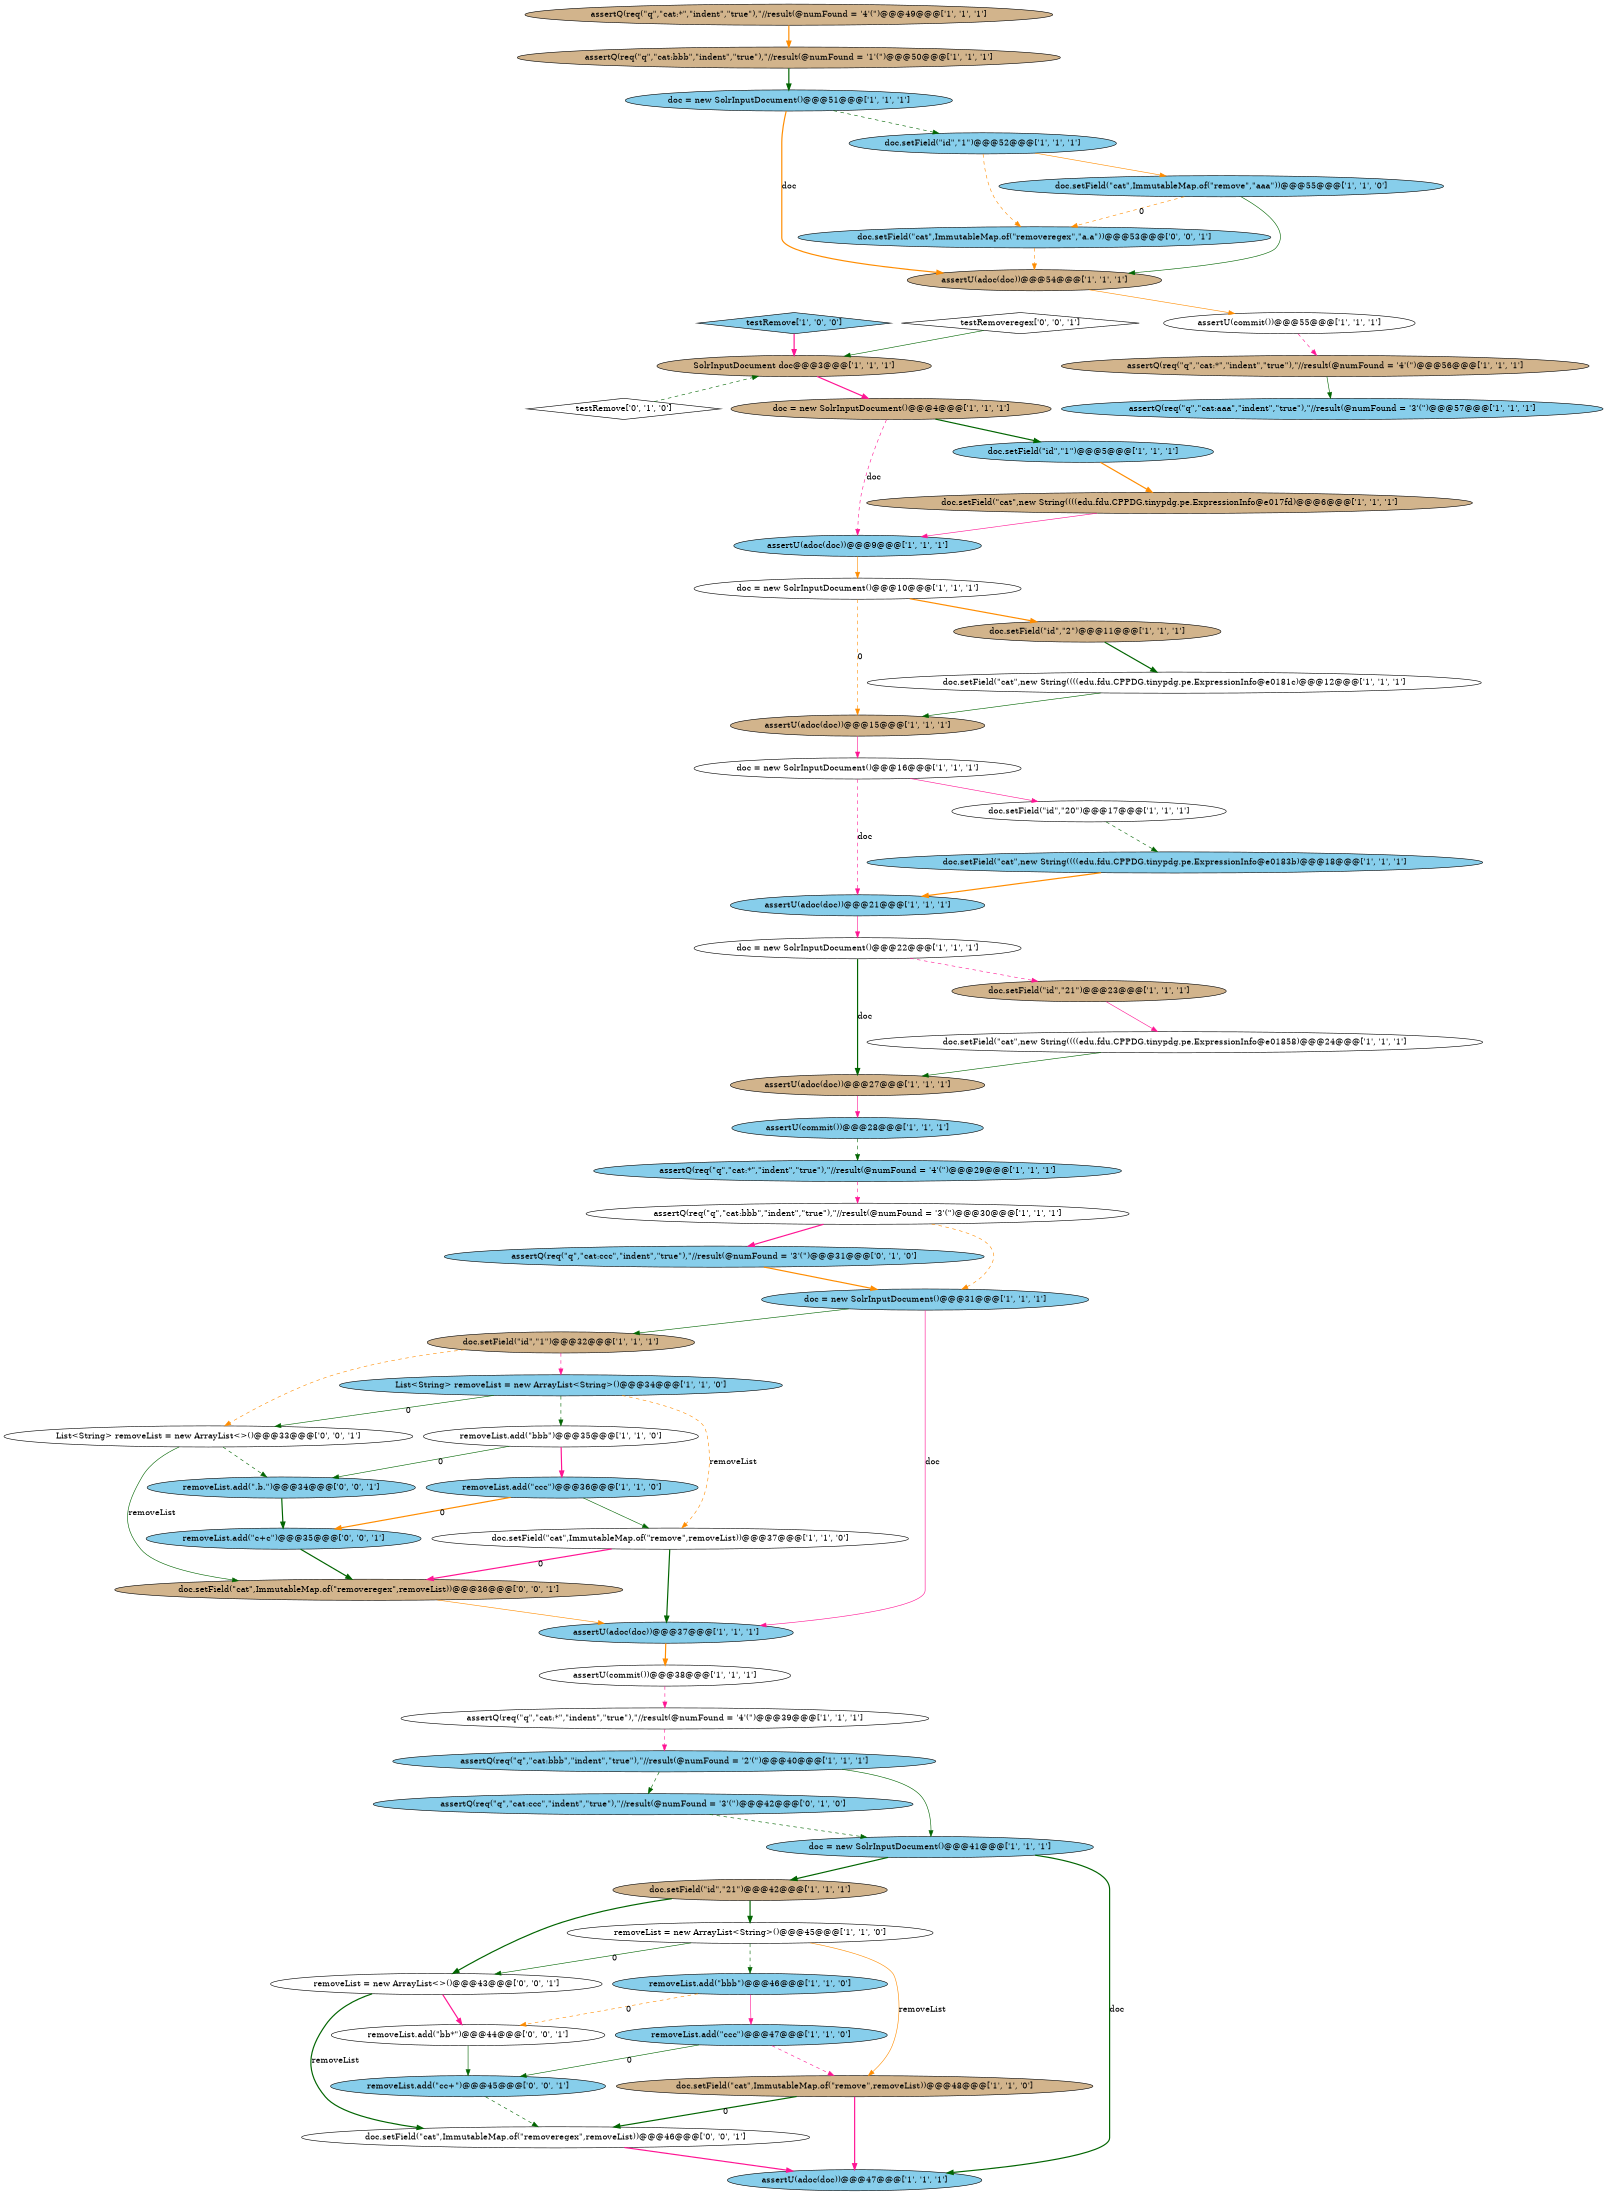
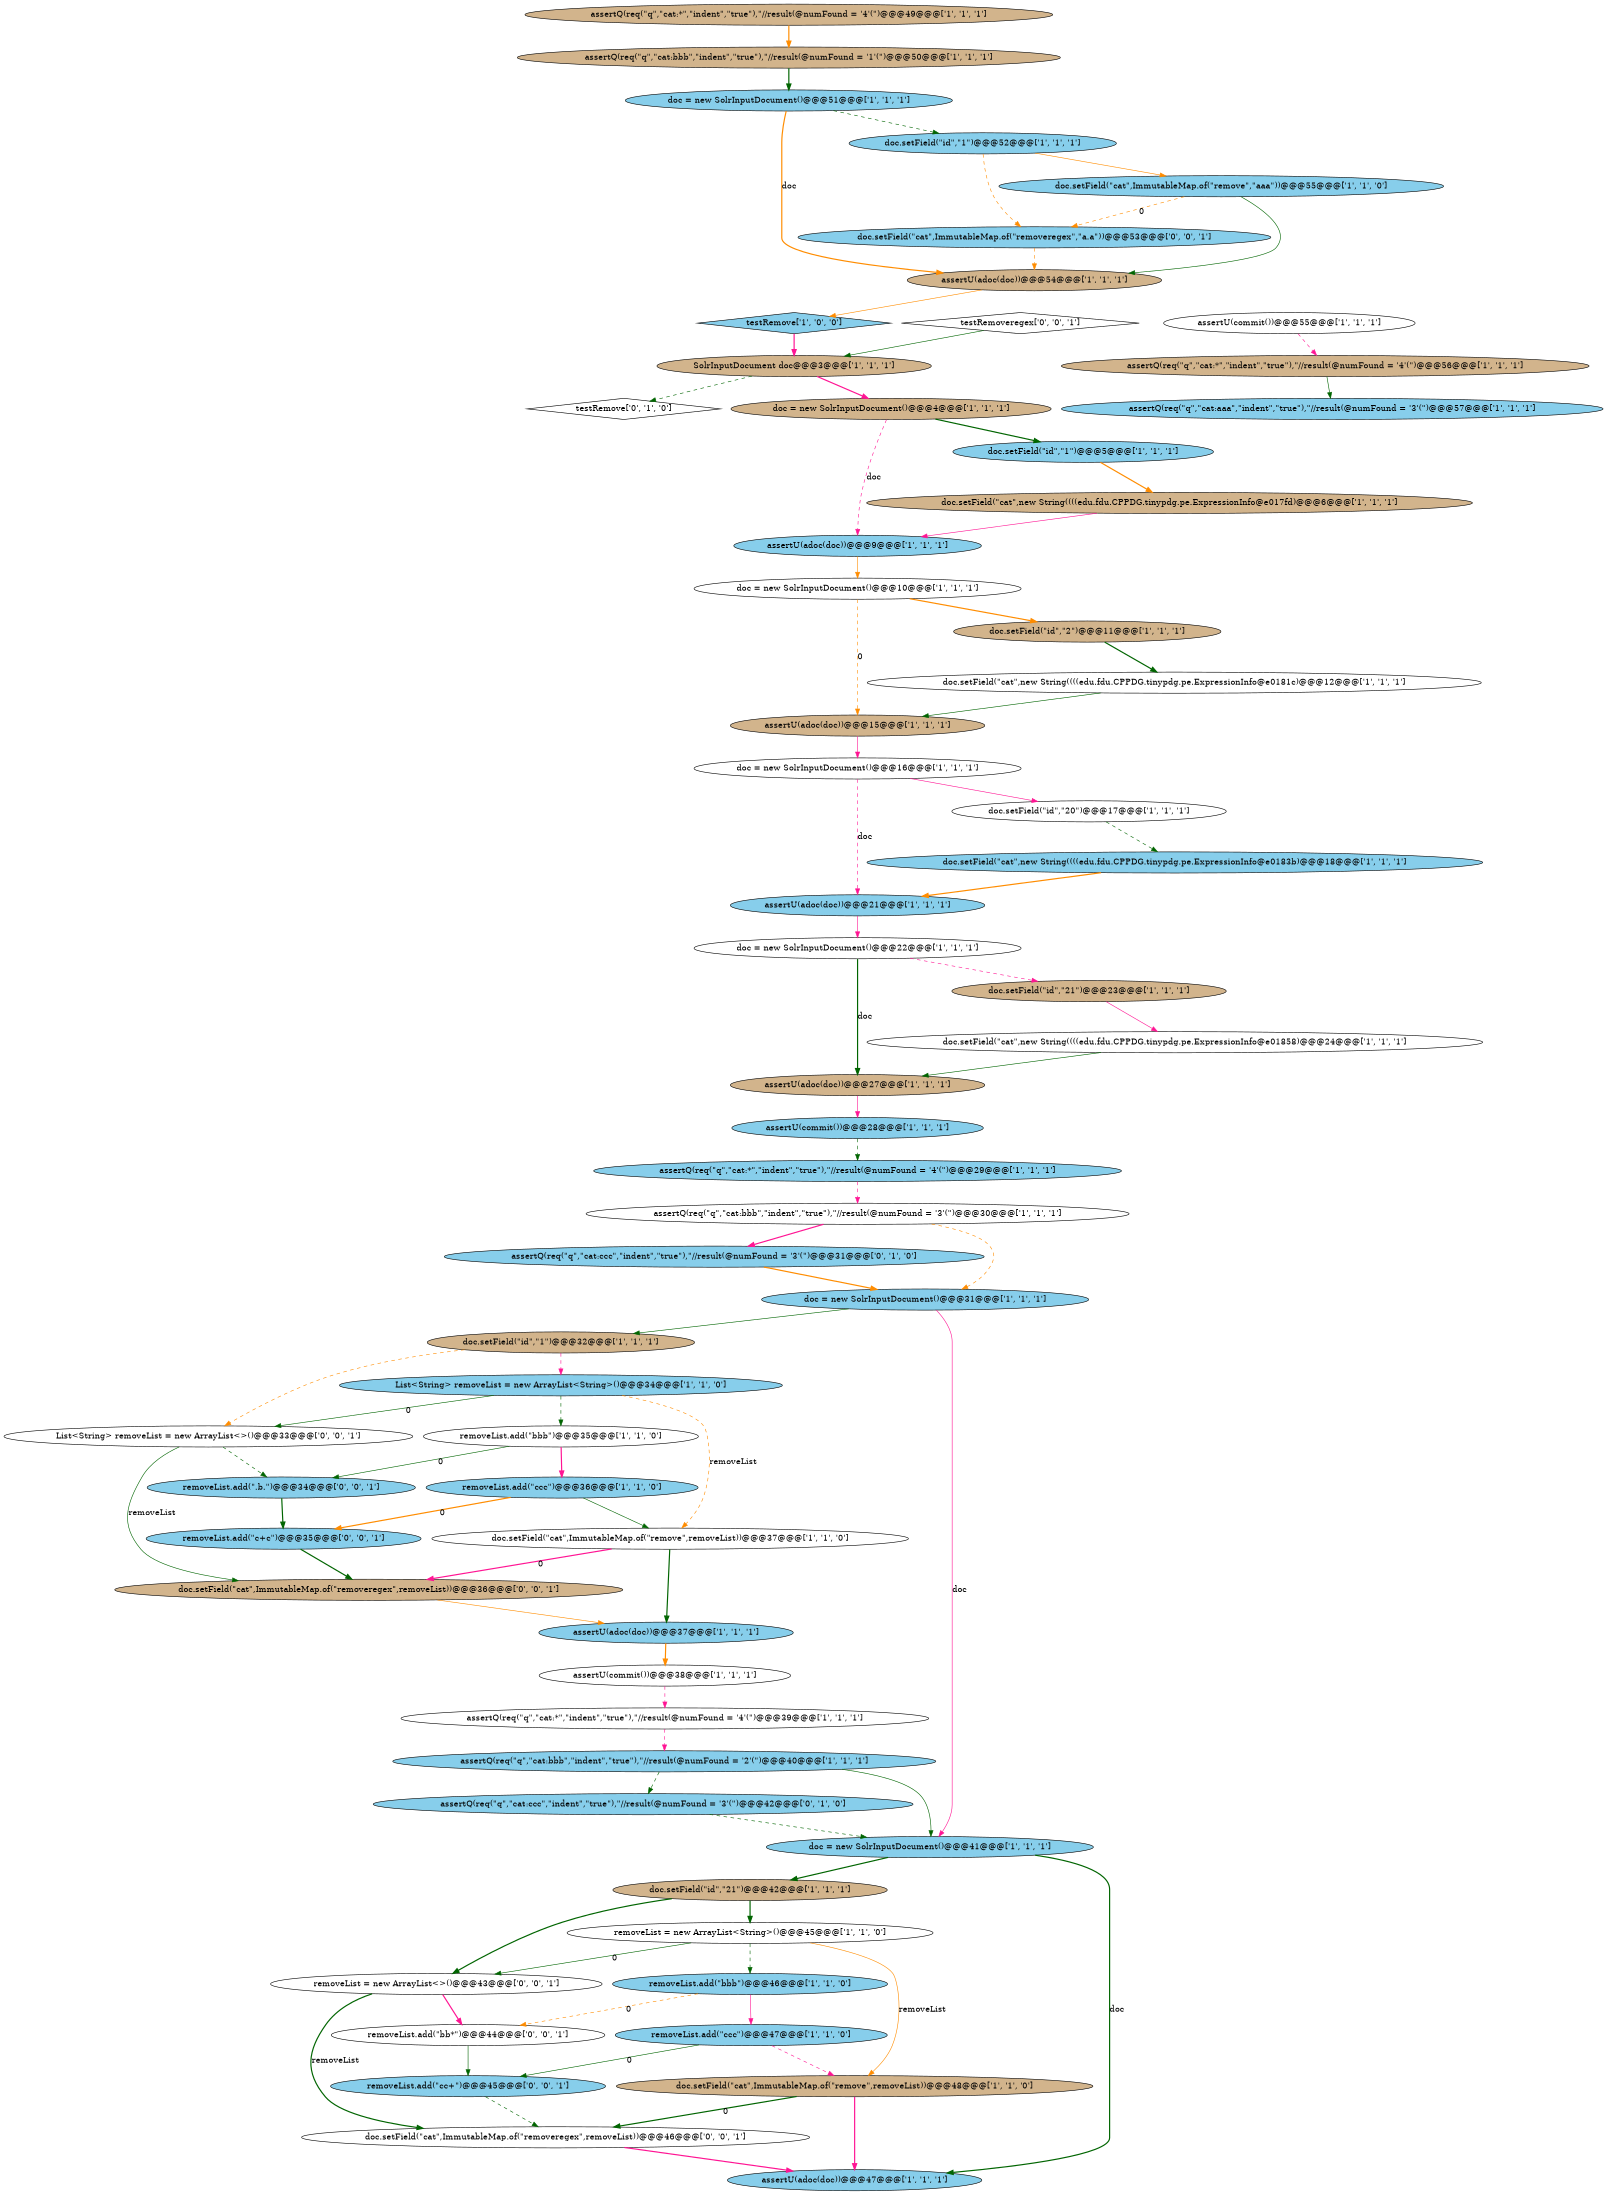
(1159, 301) -> (909, 303)
(703, 390) -> (704, 388)
(925, 1533) -> (952, 1570)
